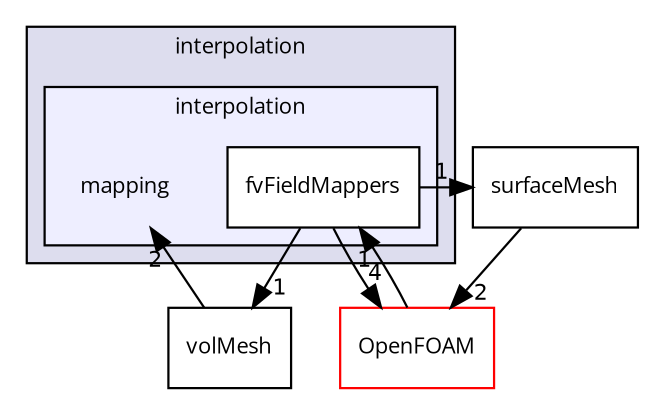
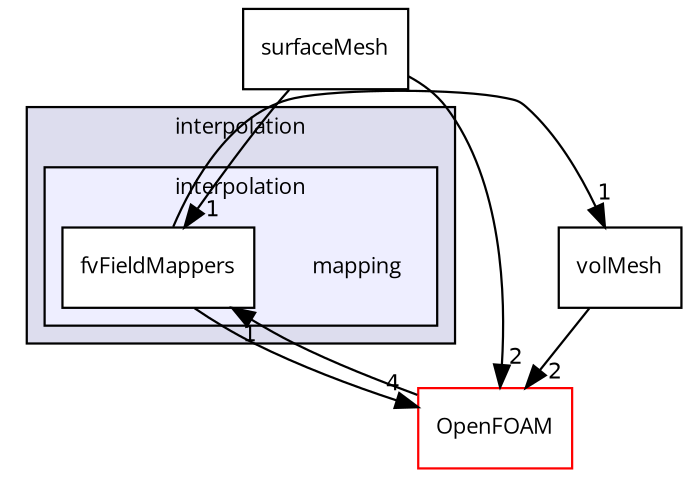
(435, 187) -> (242, 148)
(184, 277) -> (565, 339)
